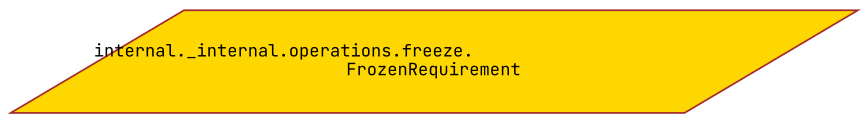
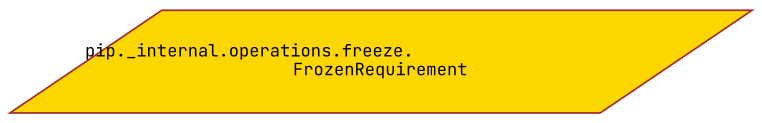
(434, 62) -> (381, 62)
